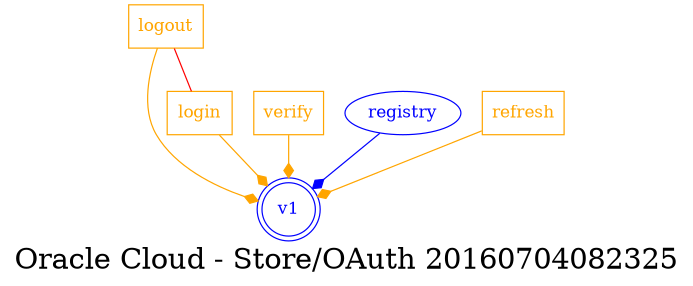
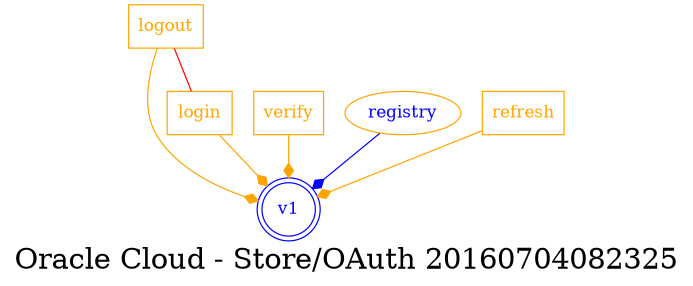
(403, 113) -> (403, 113)
